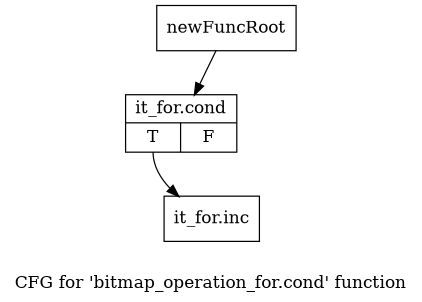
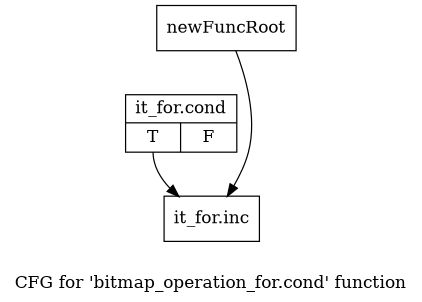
(208, 67) -> (251, 119)
